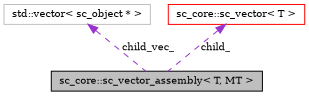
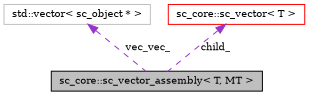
(148, 48) -> (148, 48)
